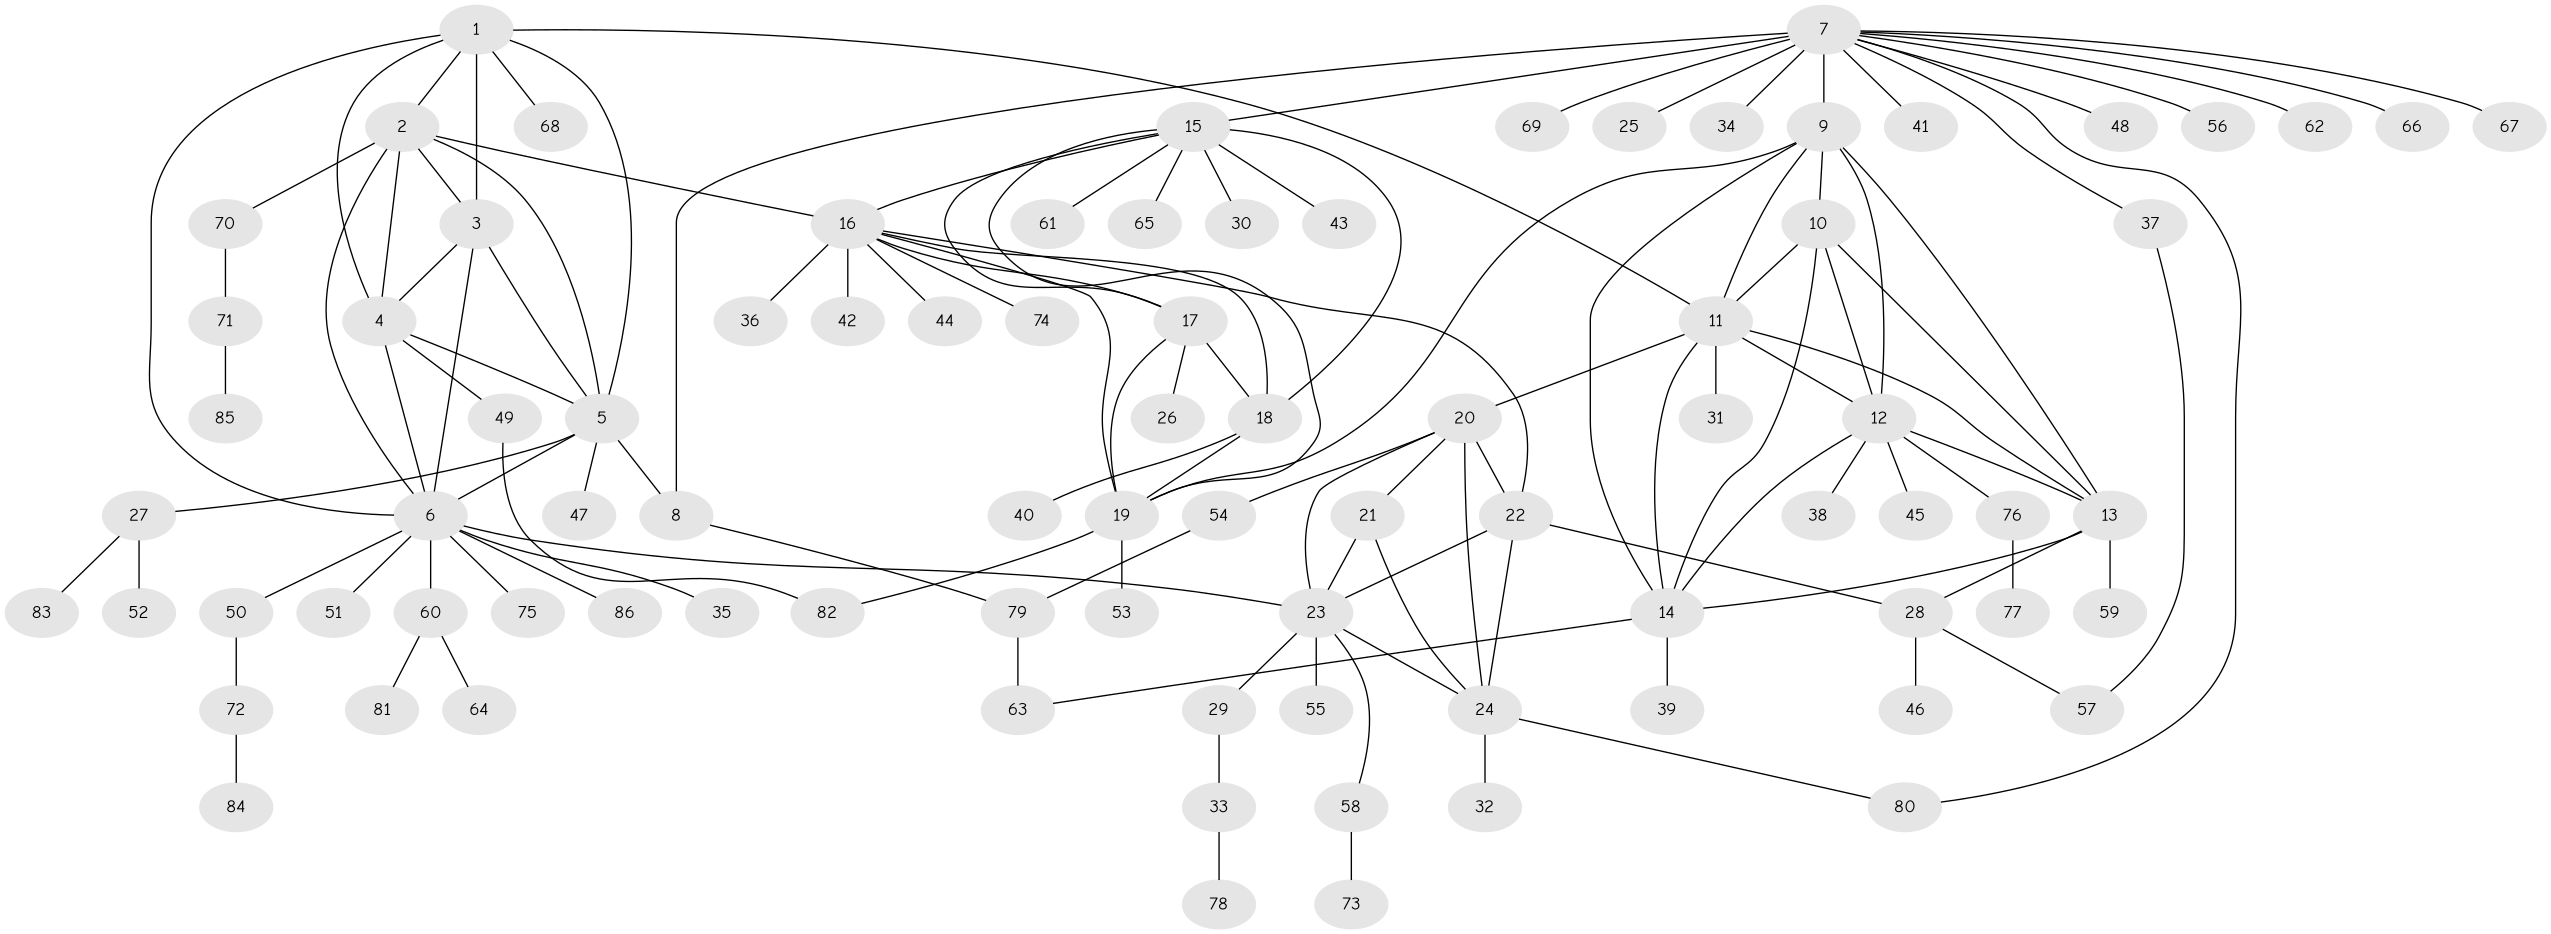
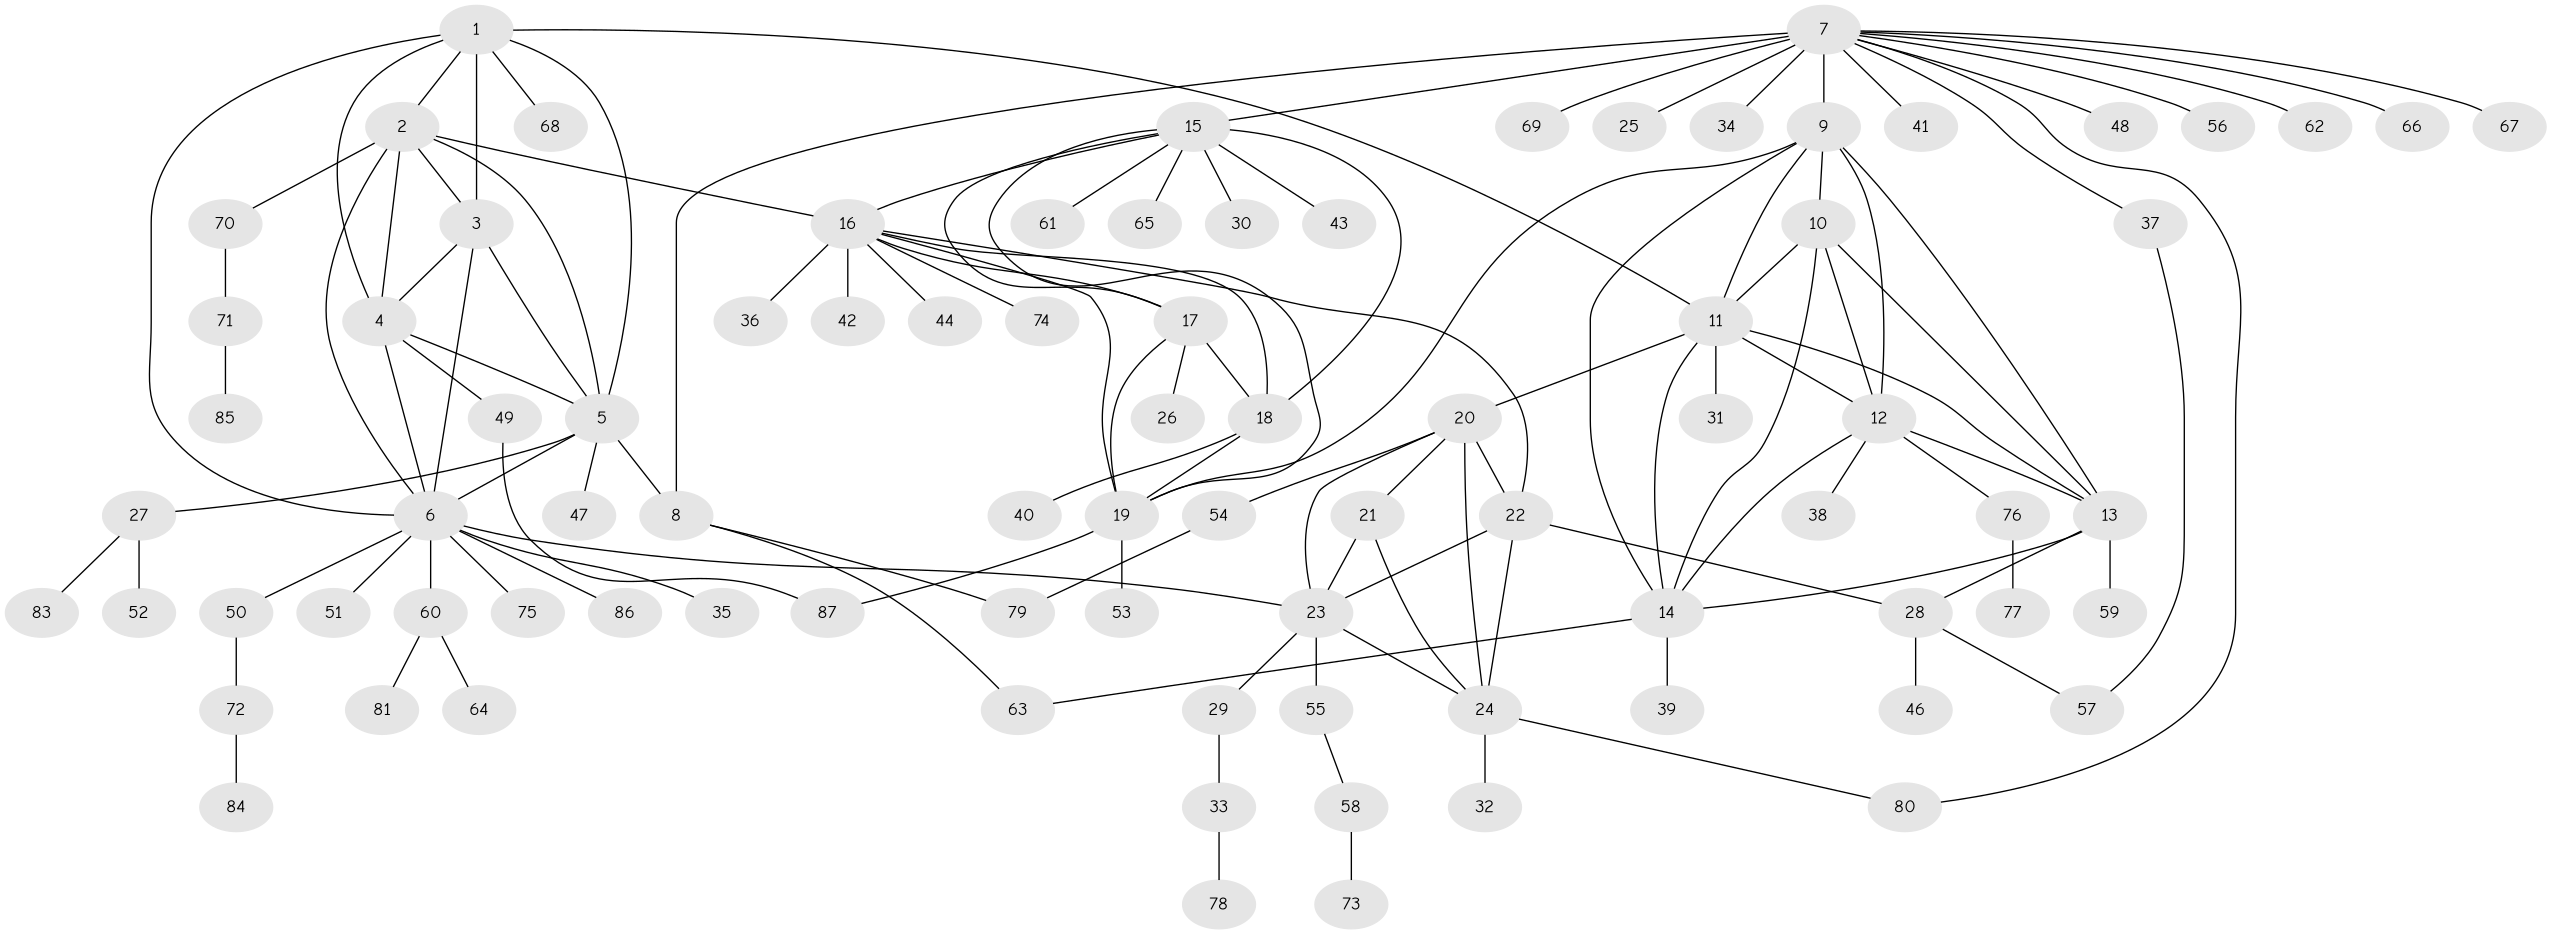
(1916, 516) -> none
(828, 613) -> (828, 613)
(1018, 662) -> (868, 584)
(1369, 705) -> (1334, 758)
